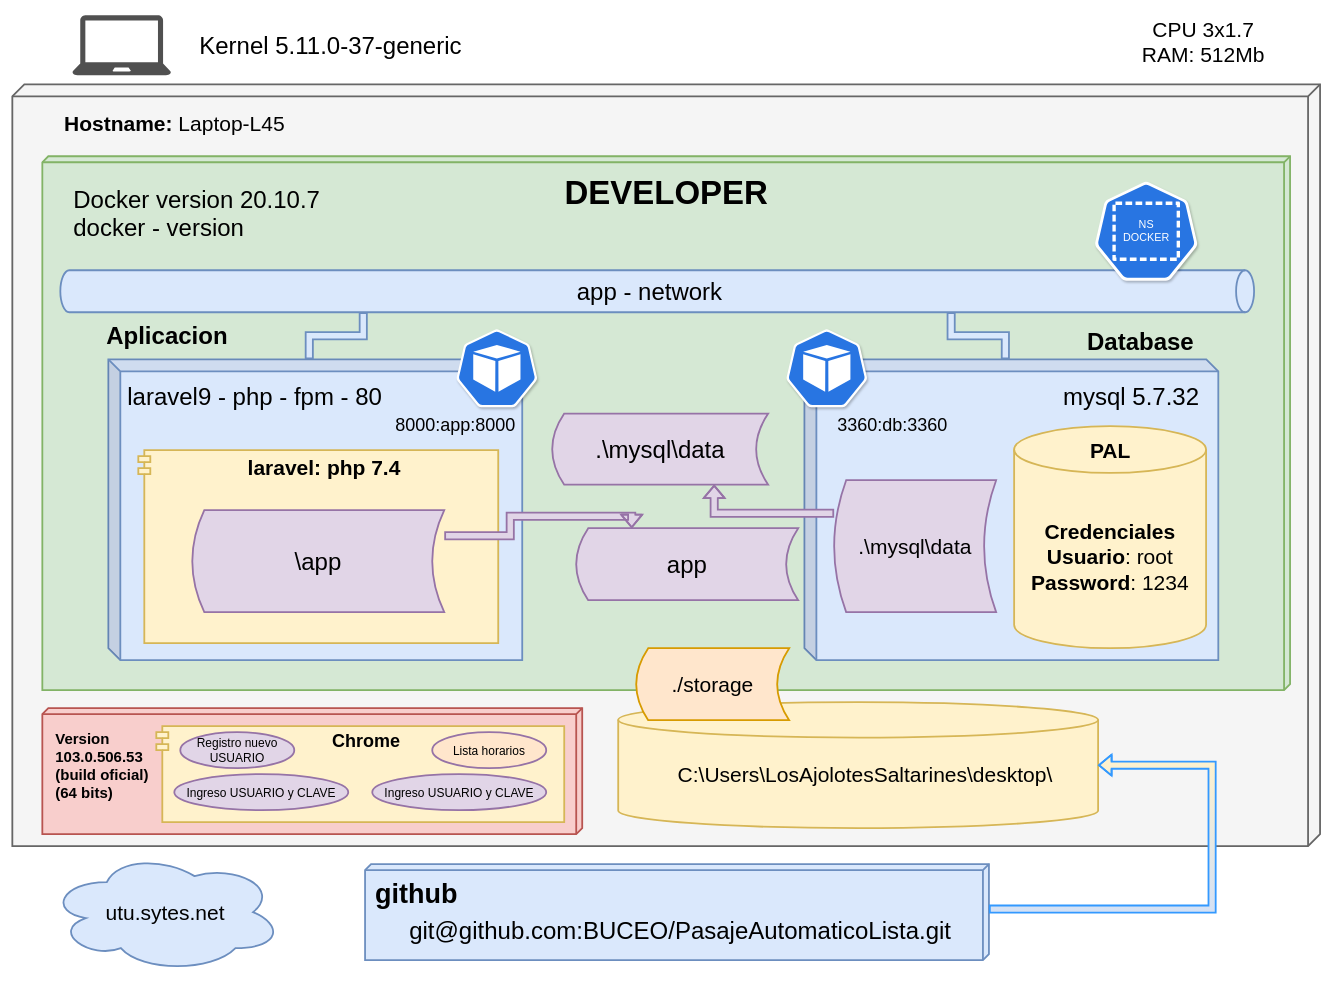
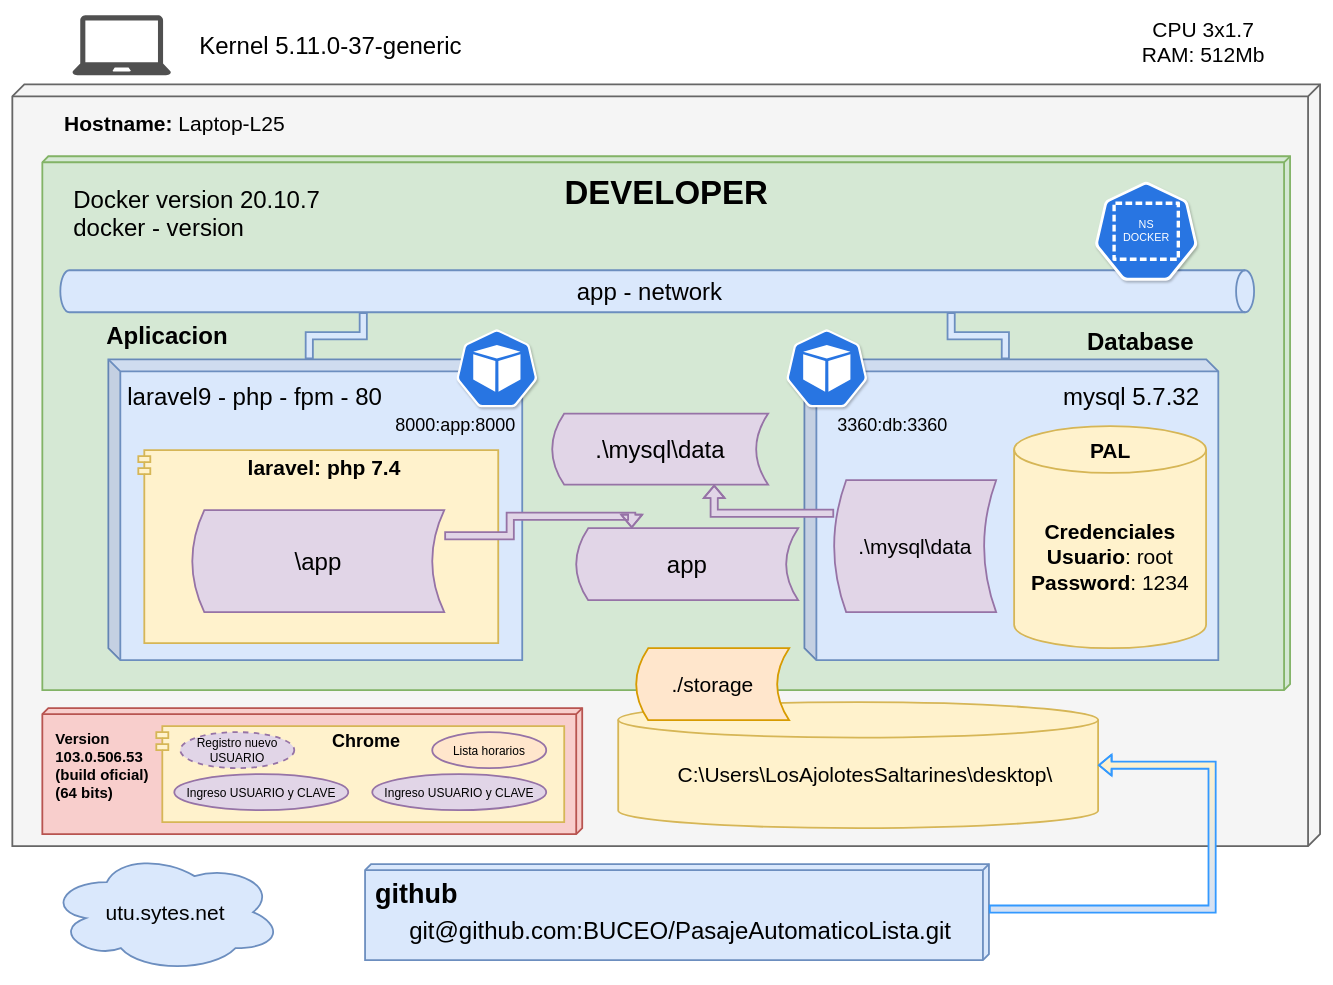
(175, 123) -> (175, 123)
(237, 750) -> (237, 750)
